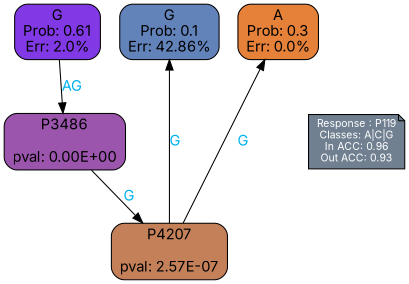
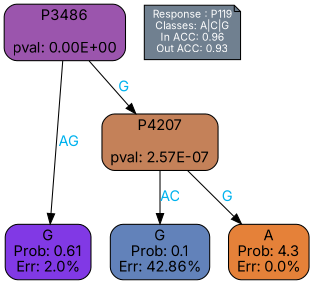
(278, 32) -> (269, 252)
(61, 81) -> (57, 137)
(175, 142) -> (170, 197)
